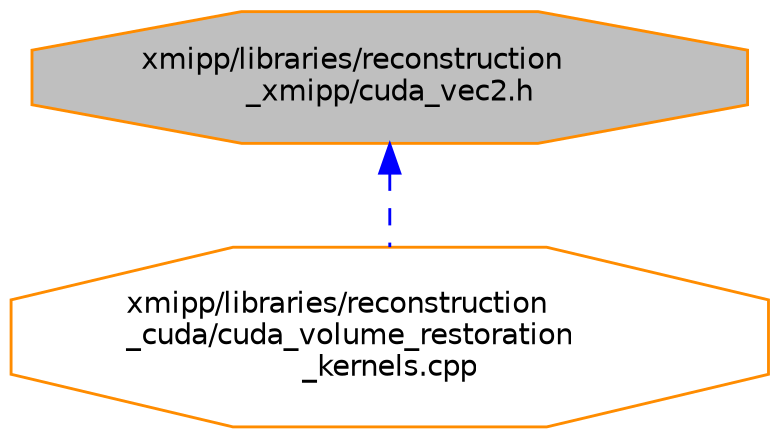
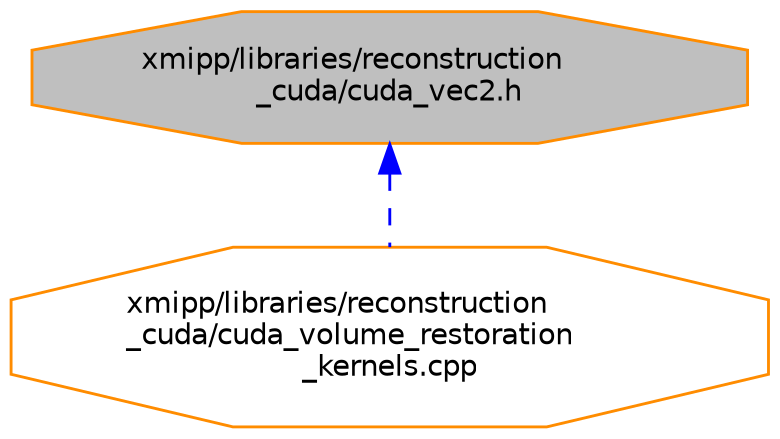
(390, 77) -> (390, 77)
